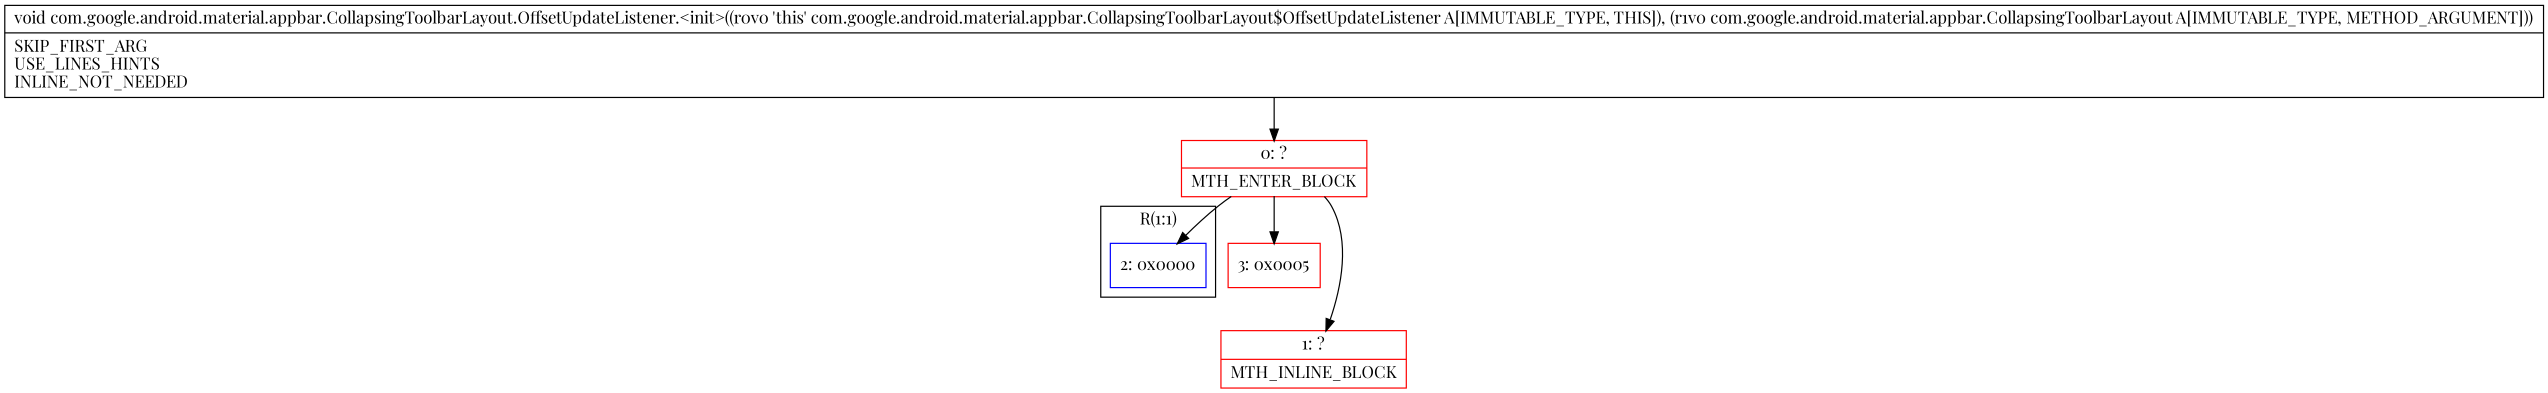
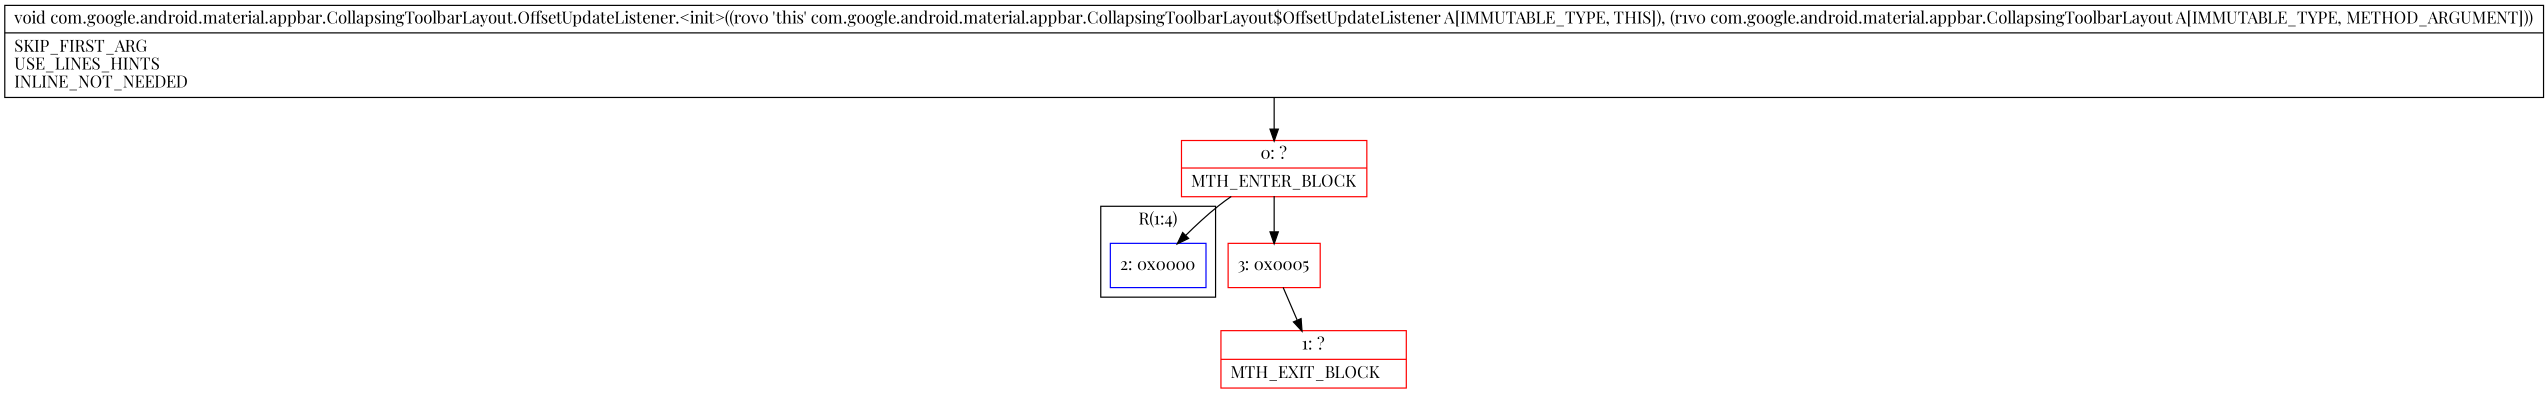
(1158, 220) -> (1158, 220)
(1342, 257) -> (1290, 304)
(1314, 373) -> (1305, 373)
